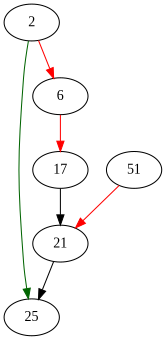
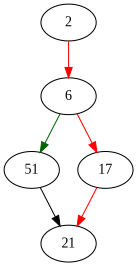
none -> (53, 128)
(60, 202) -> (89, 202)
(101, 203) -> (48, 202)
(32, 317) -> none
